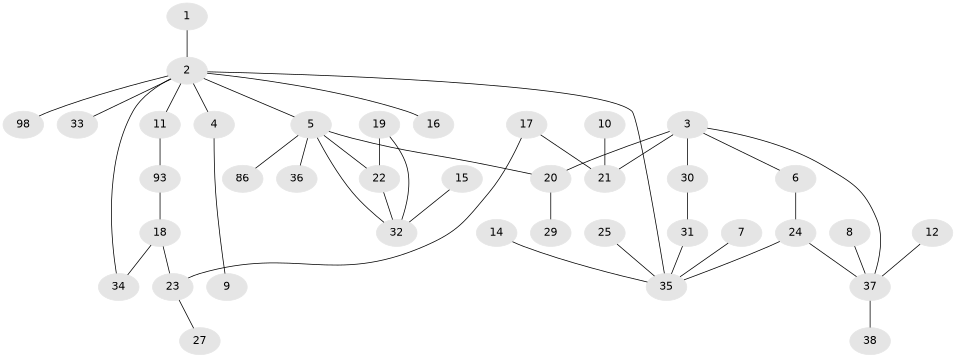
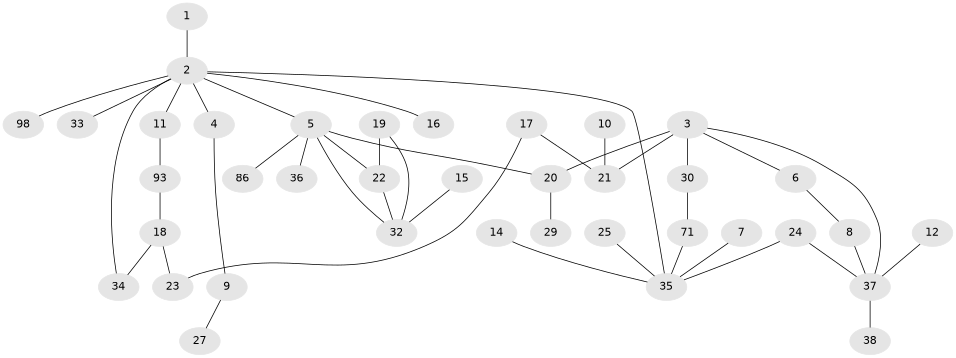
(796, 206) -> (823, 206)
(688, 233) -> (688, 233)
(186, 314) -> (213, 314)
